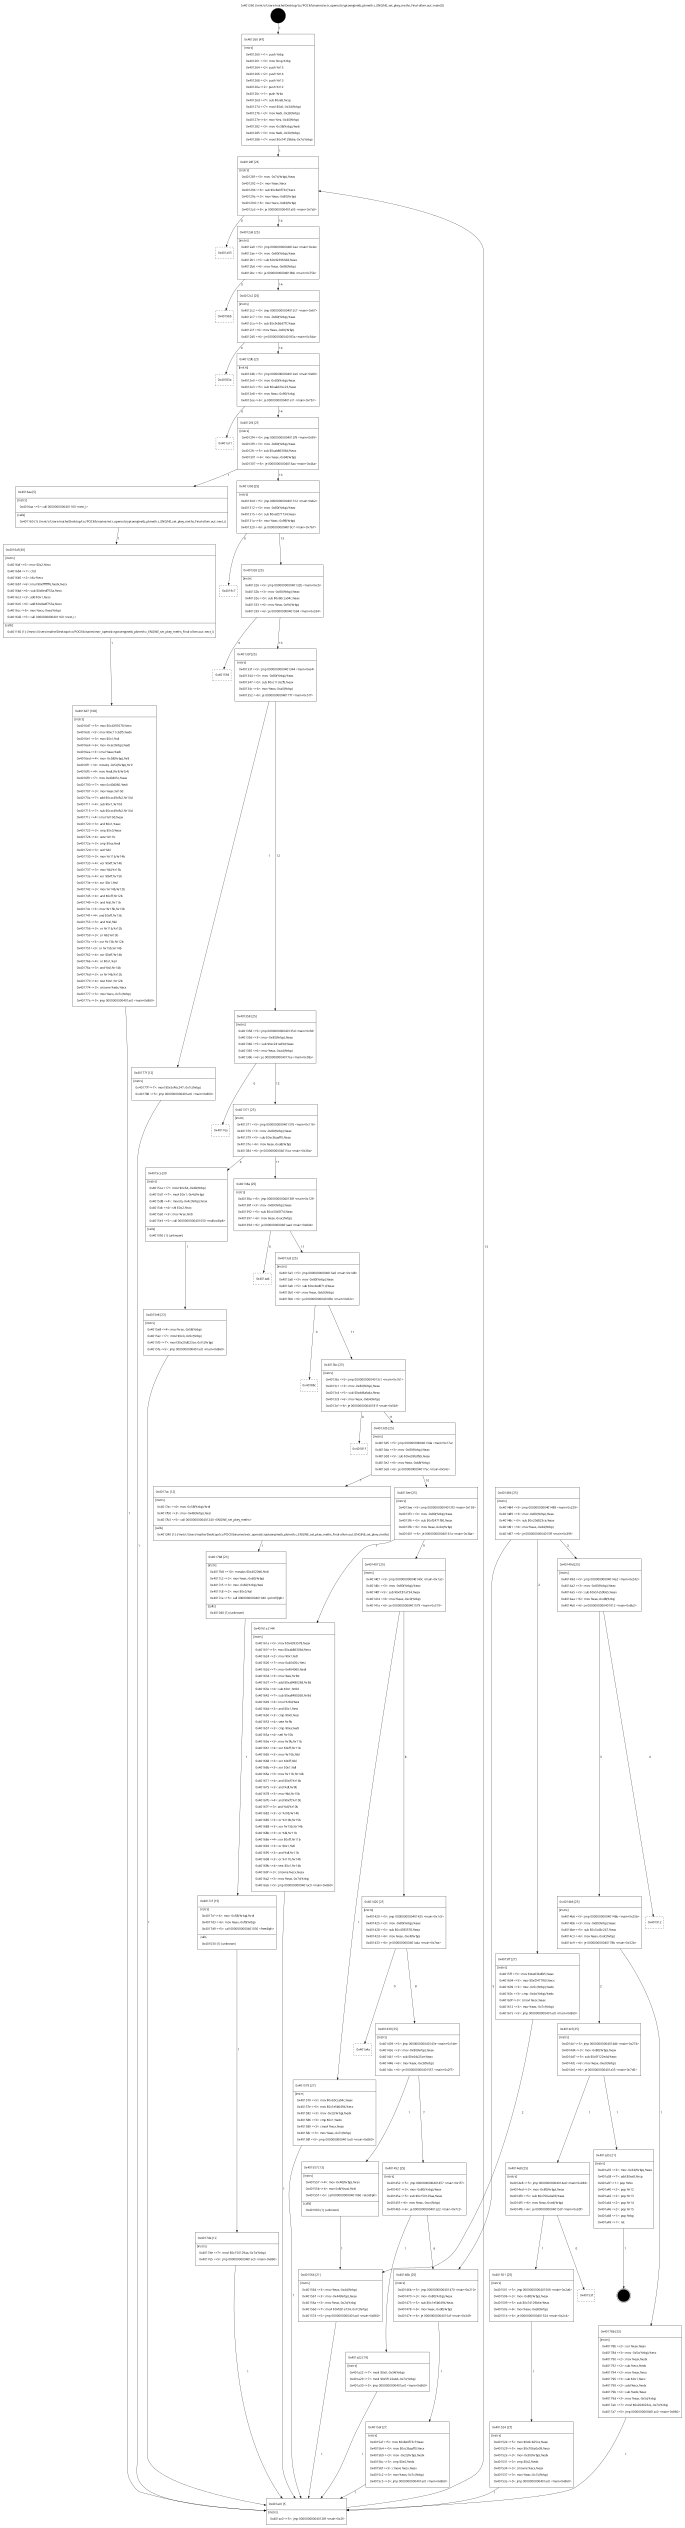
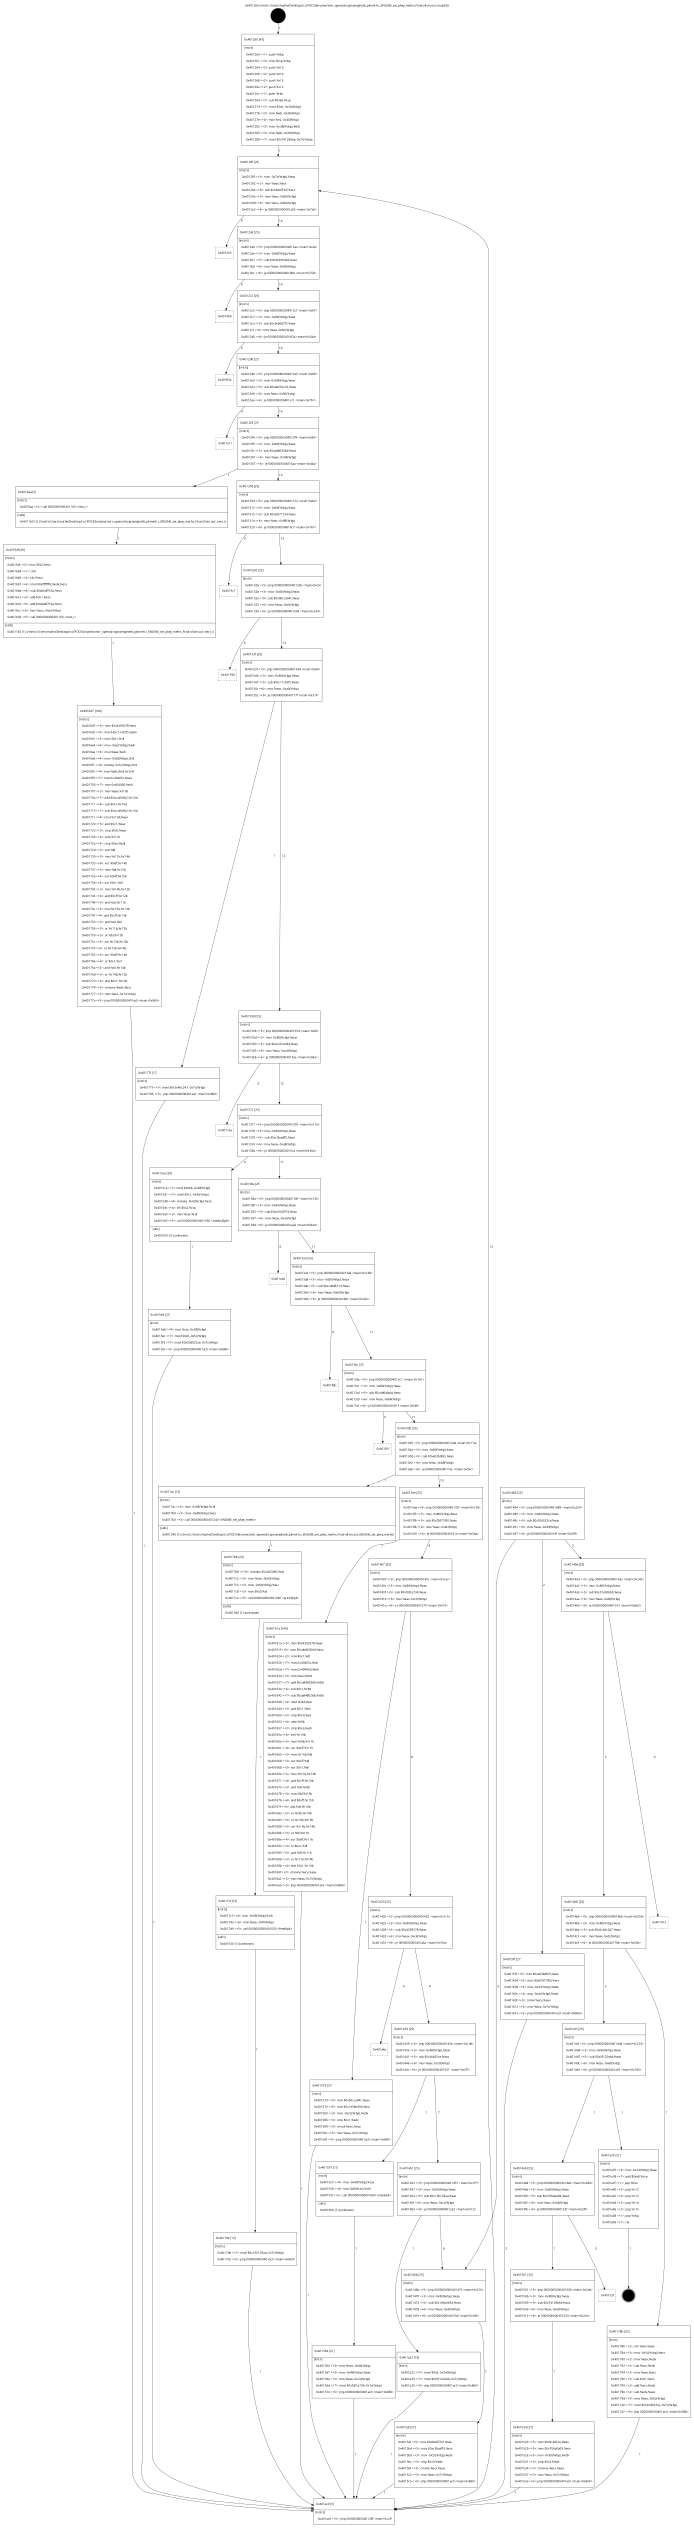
(495, 2168) -> (505, 2307)
